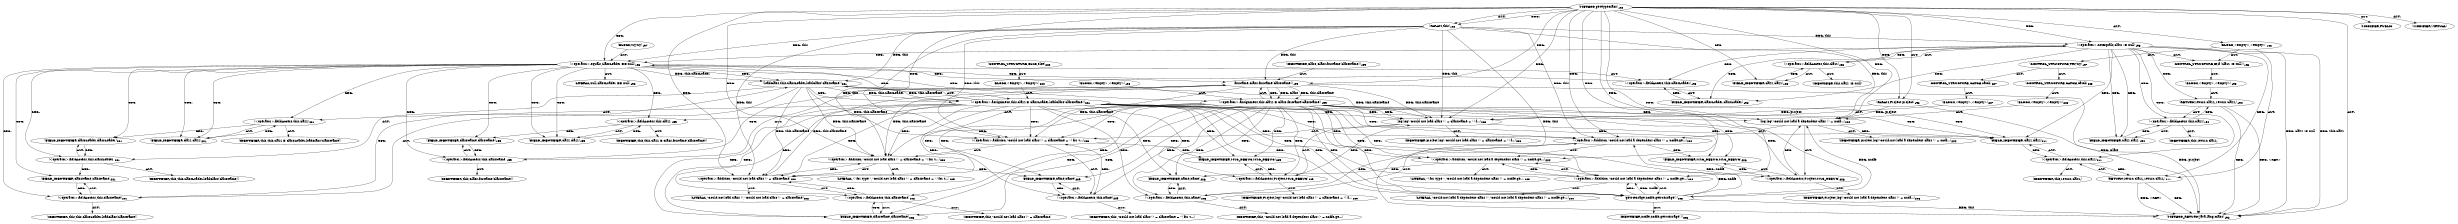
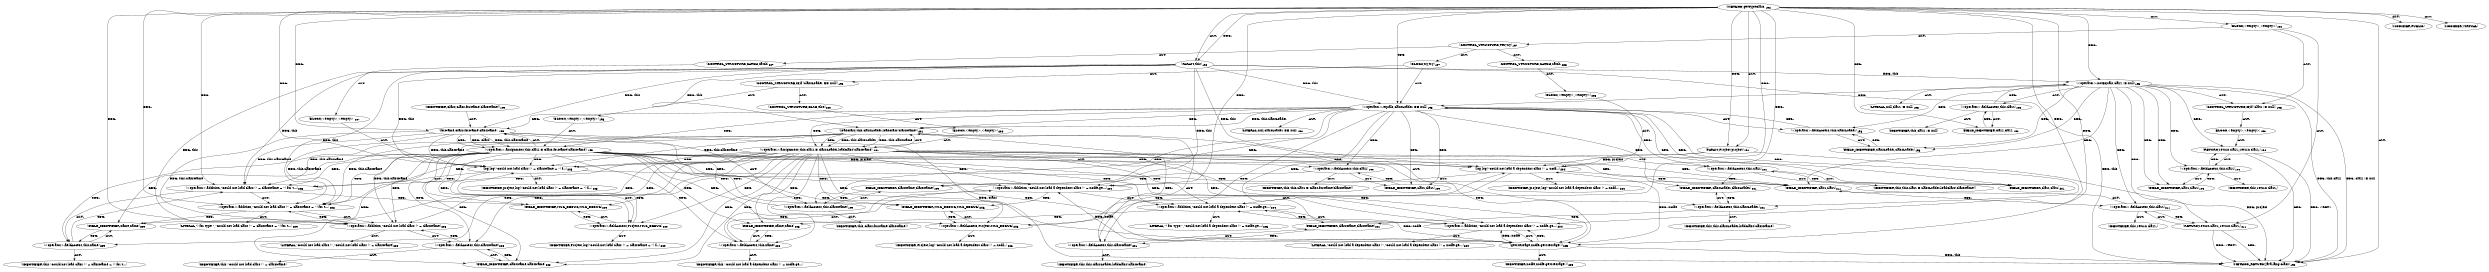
none -> (1457, 55)
none -> (800, 84)
none -> (1894, 107)
